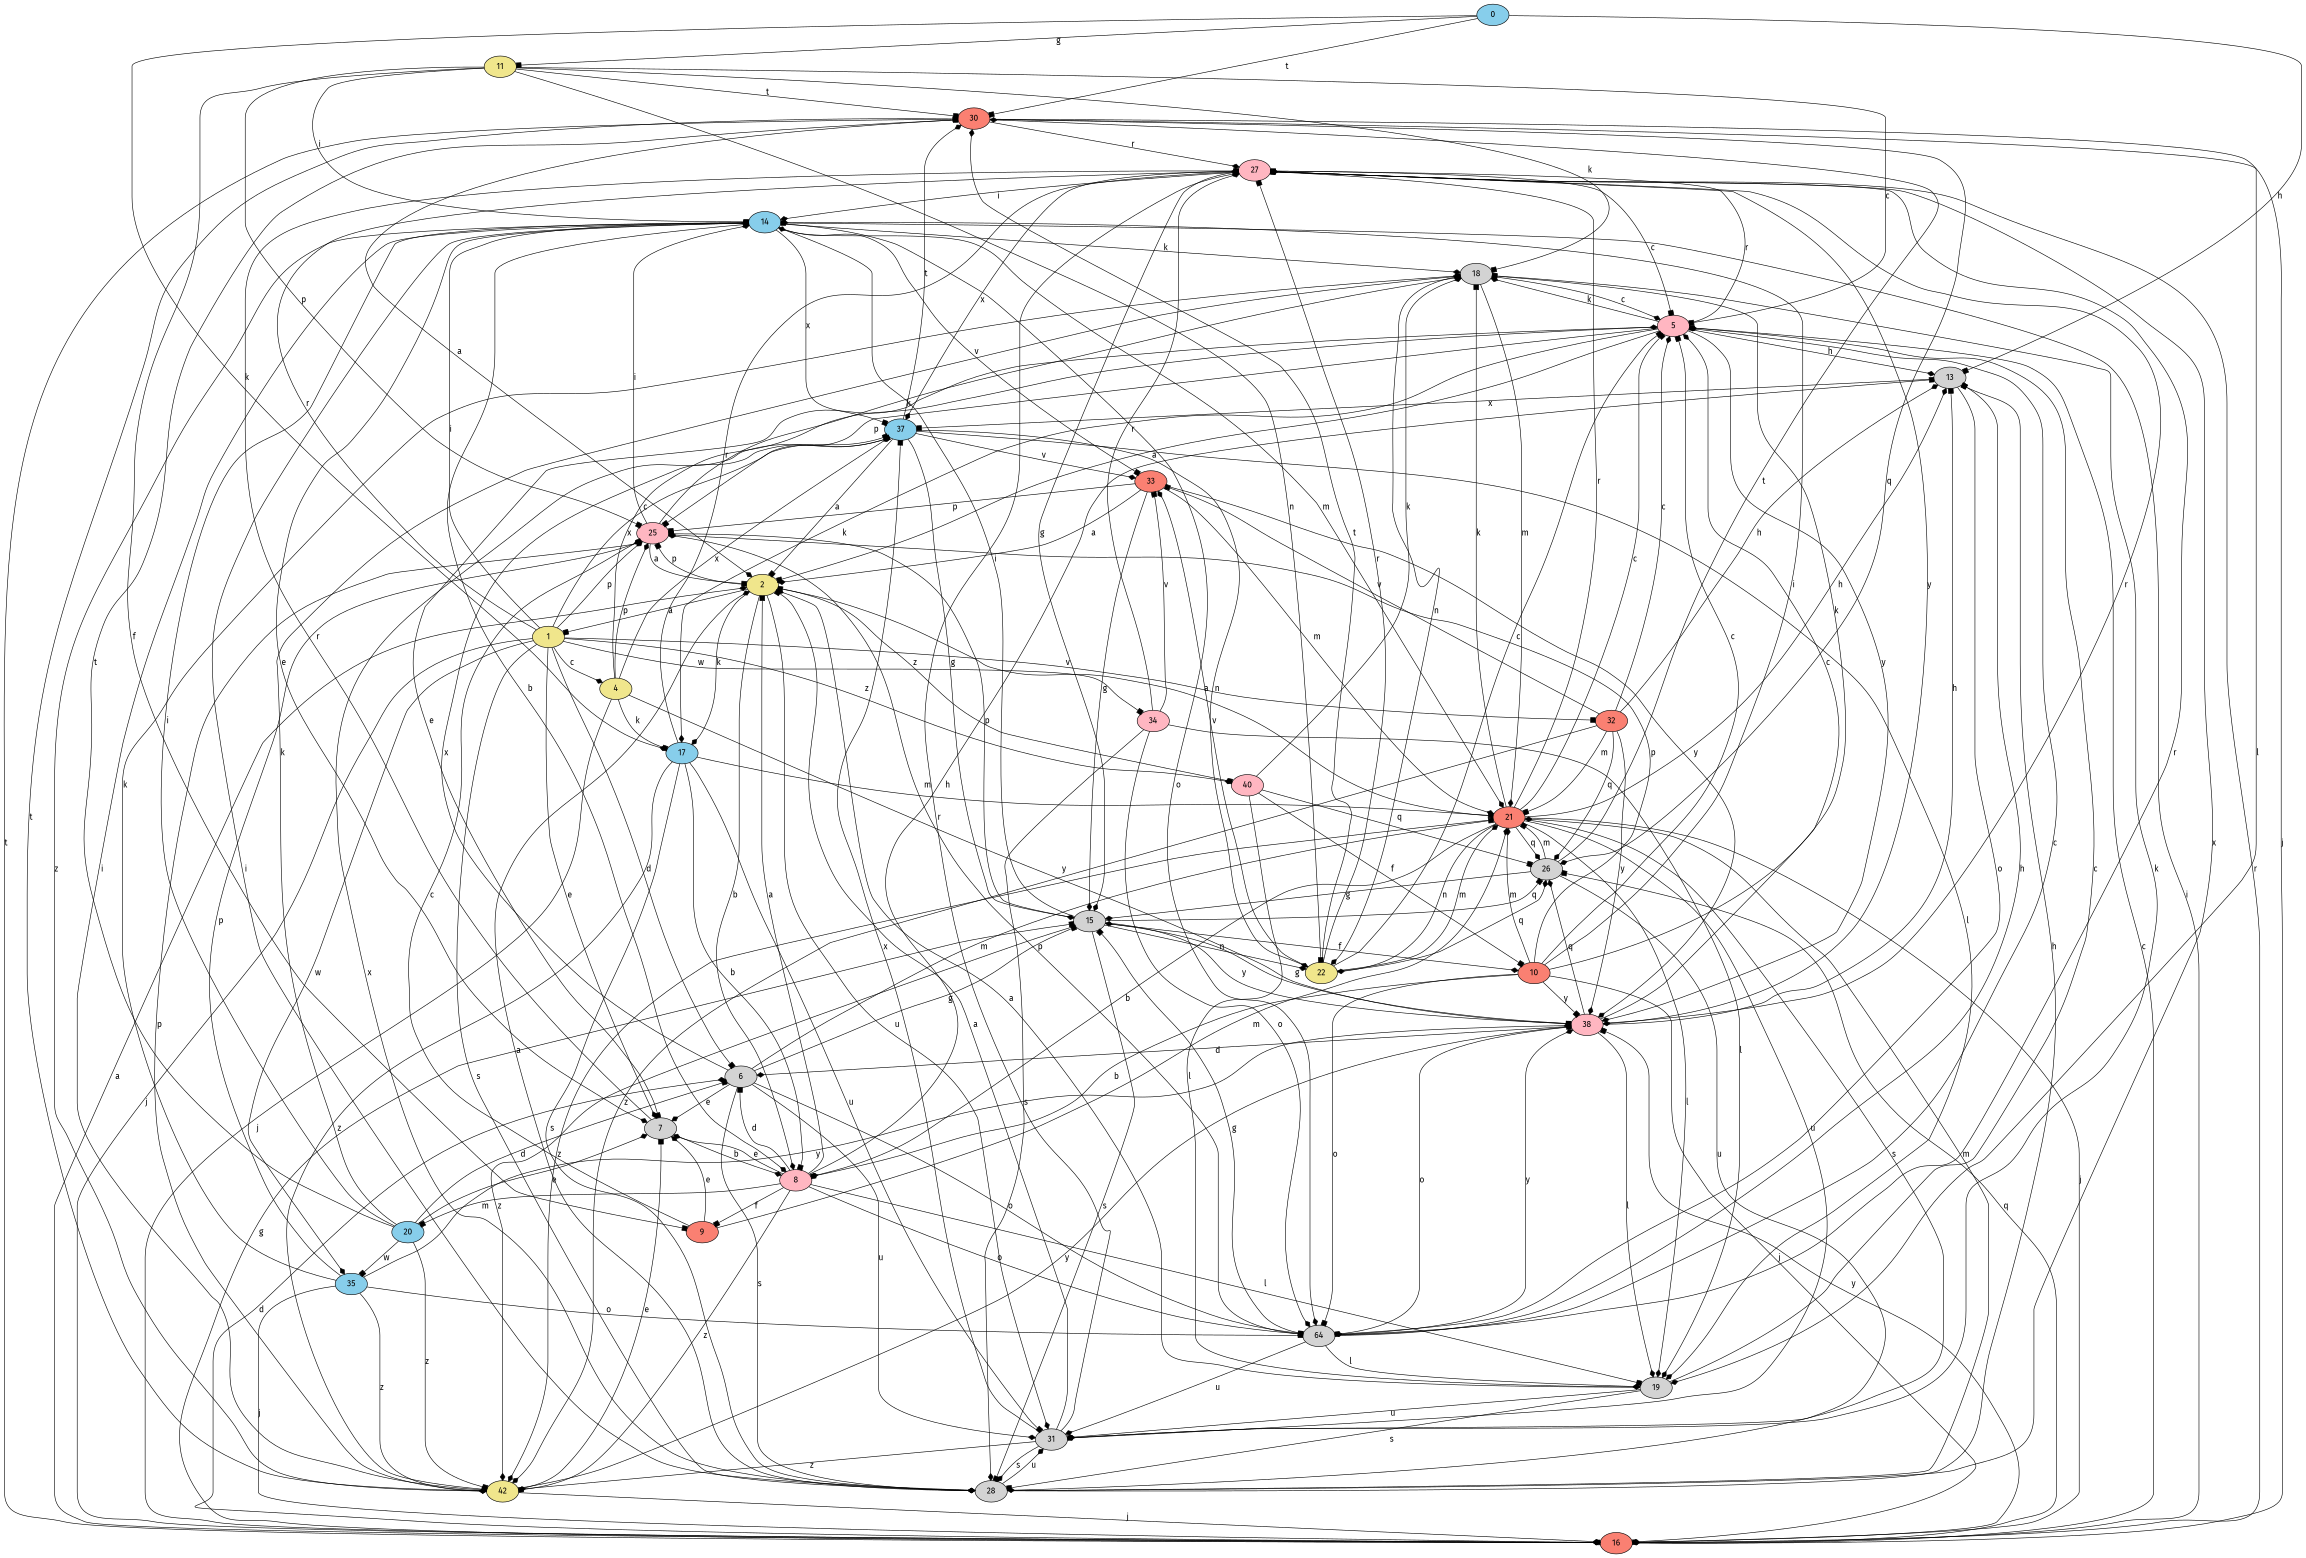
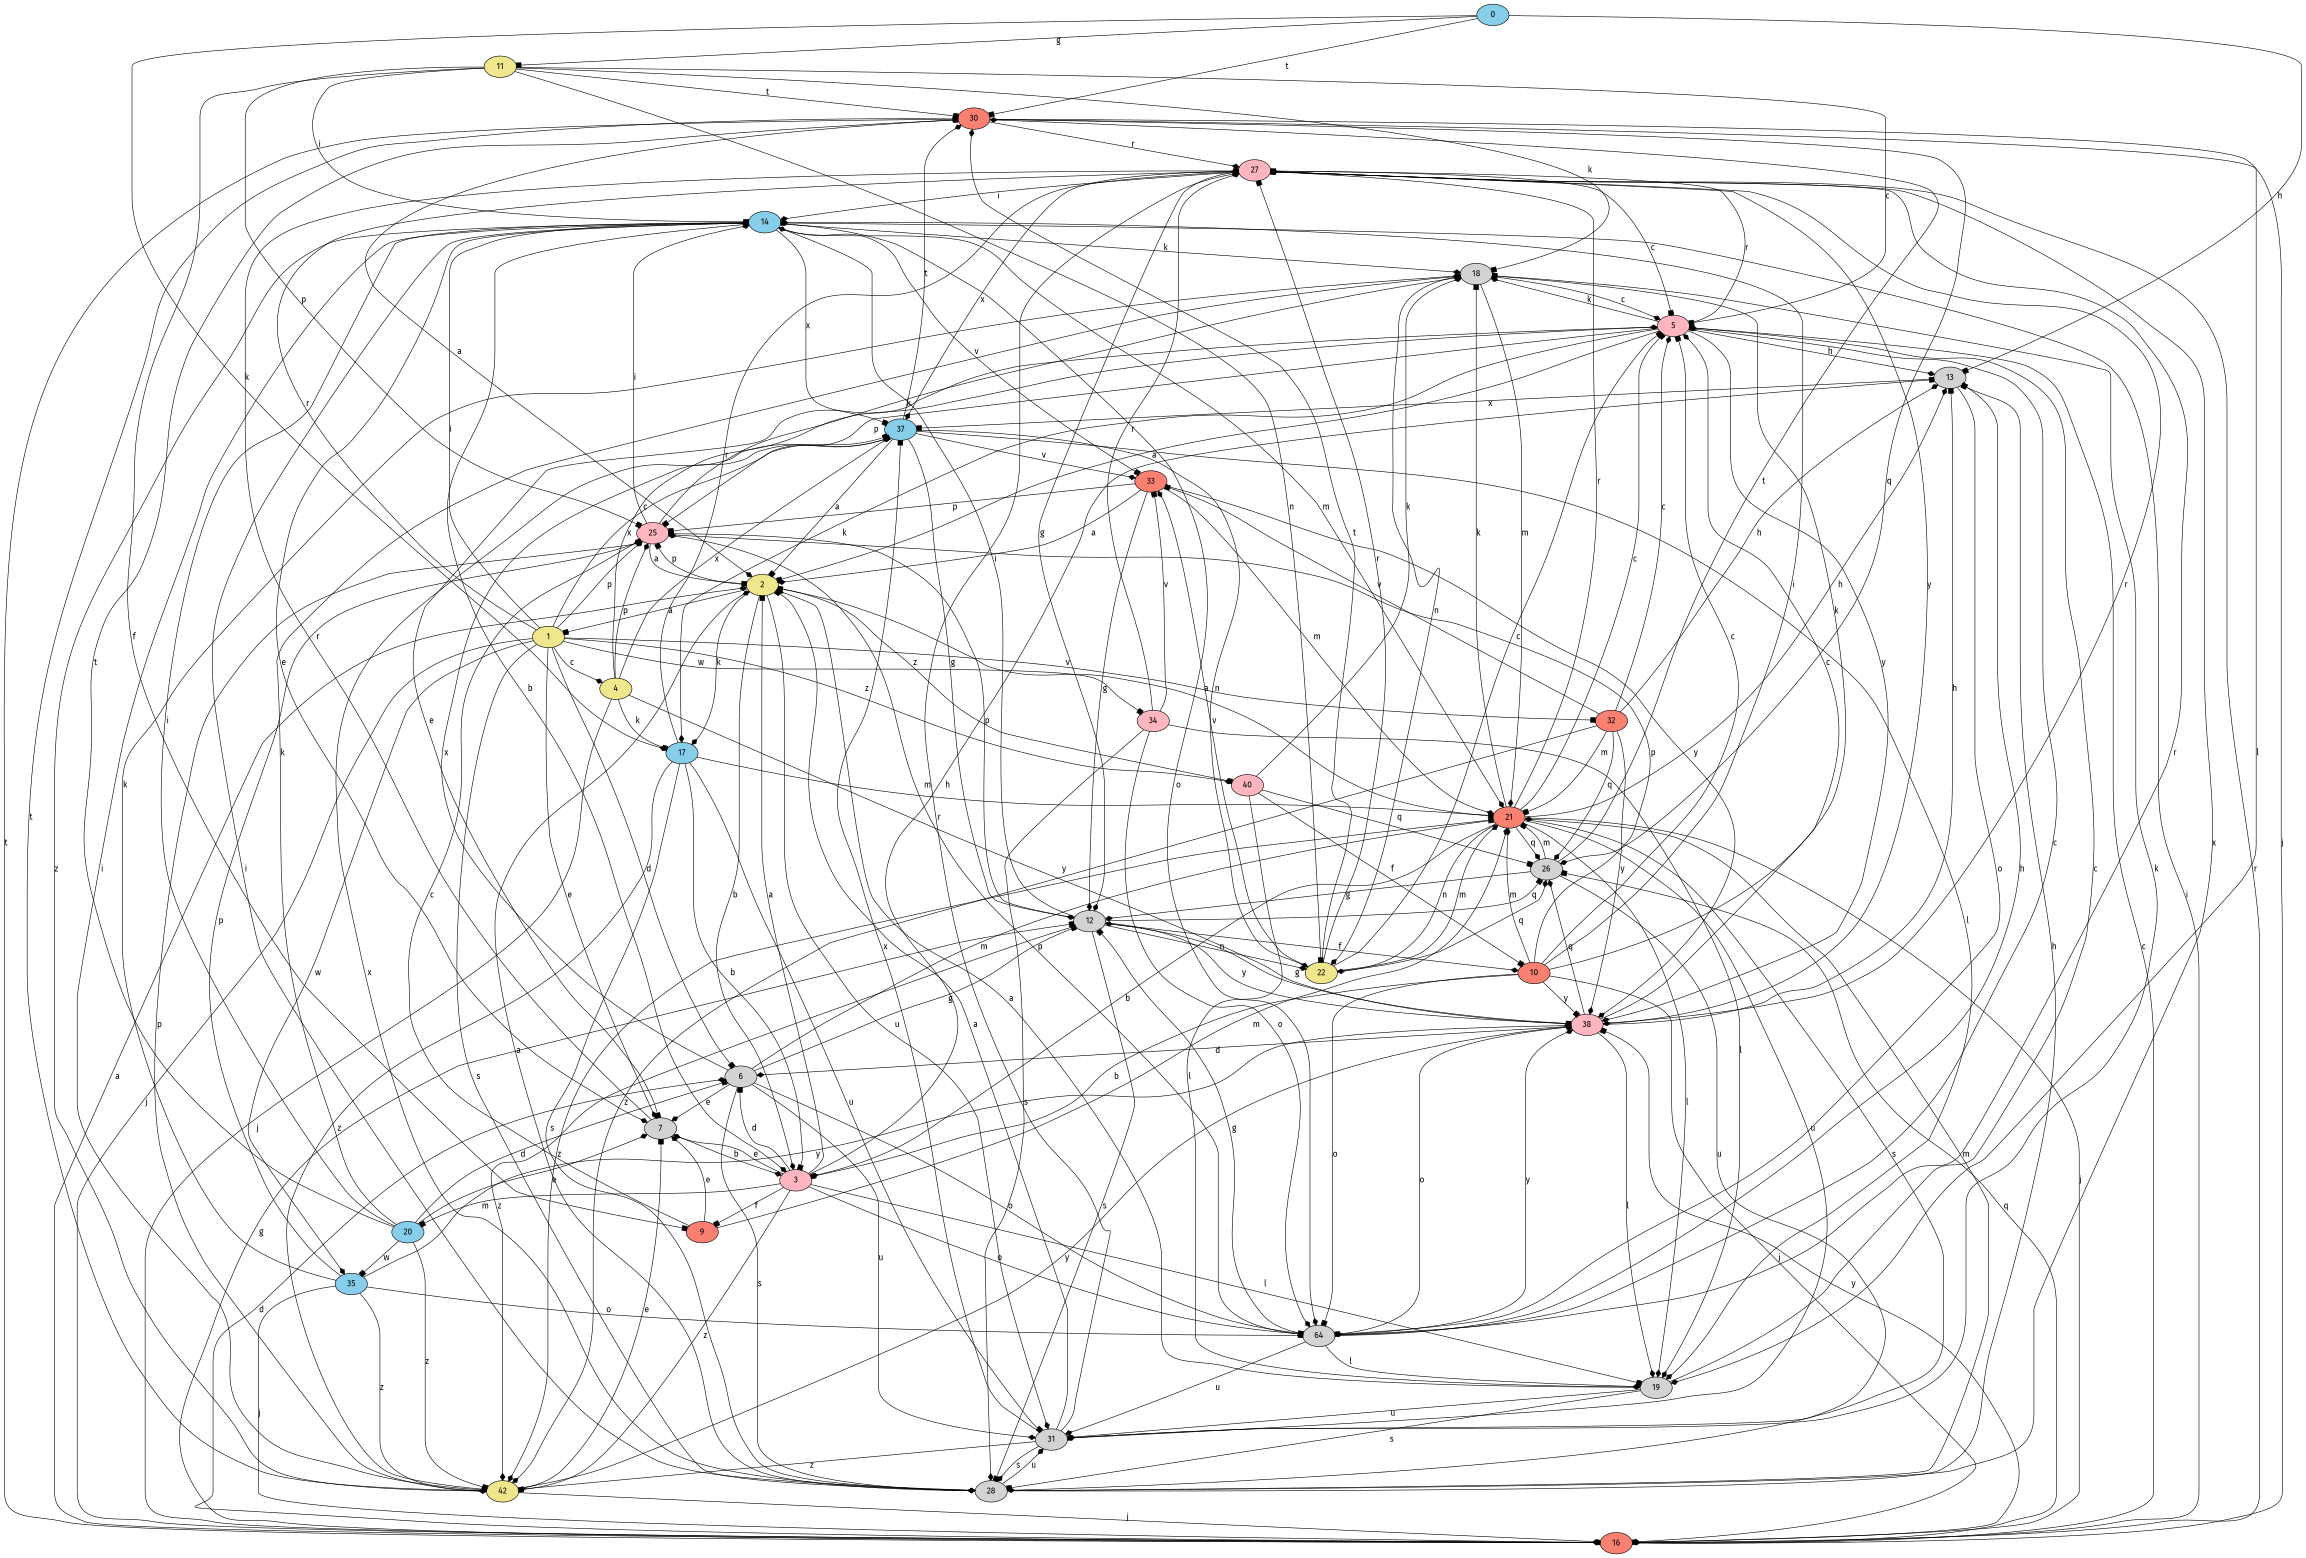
(1090, 921) -> (1090, 921)
(796, 1180) -> (796, 1180)
